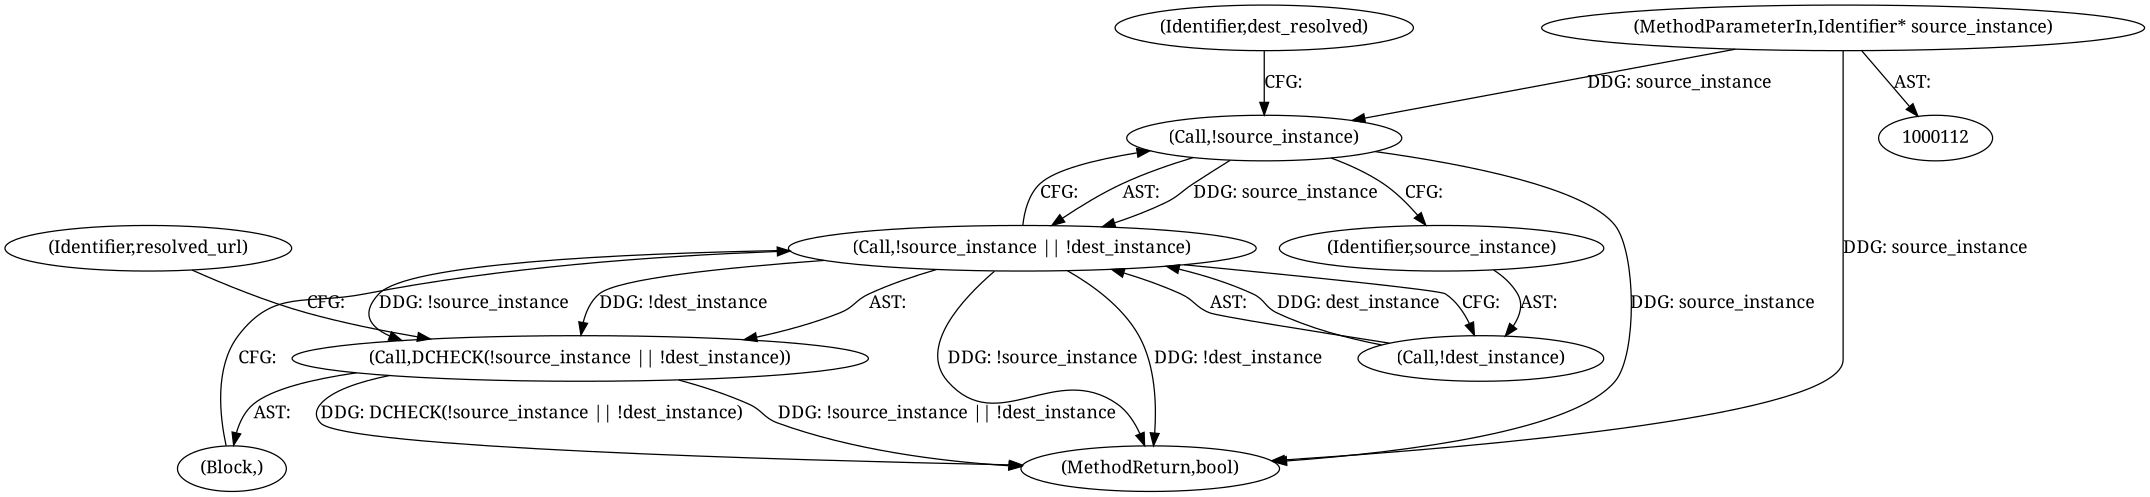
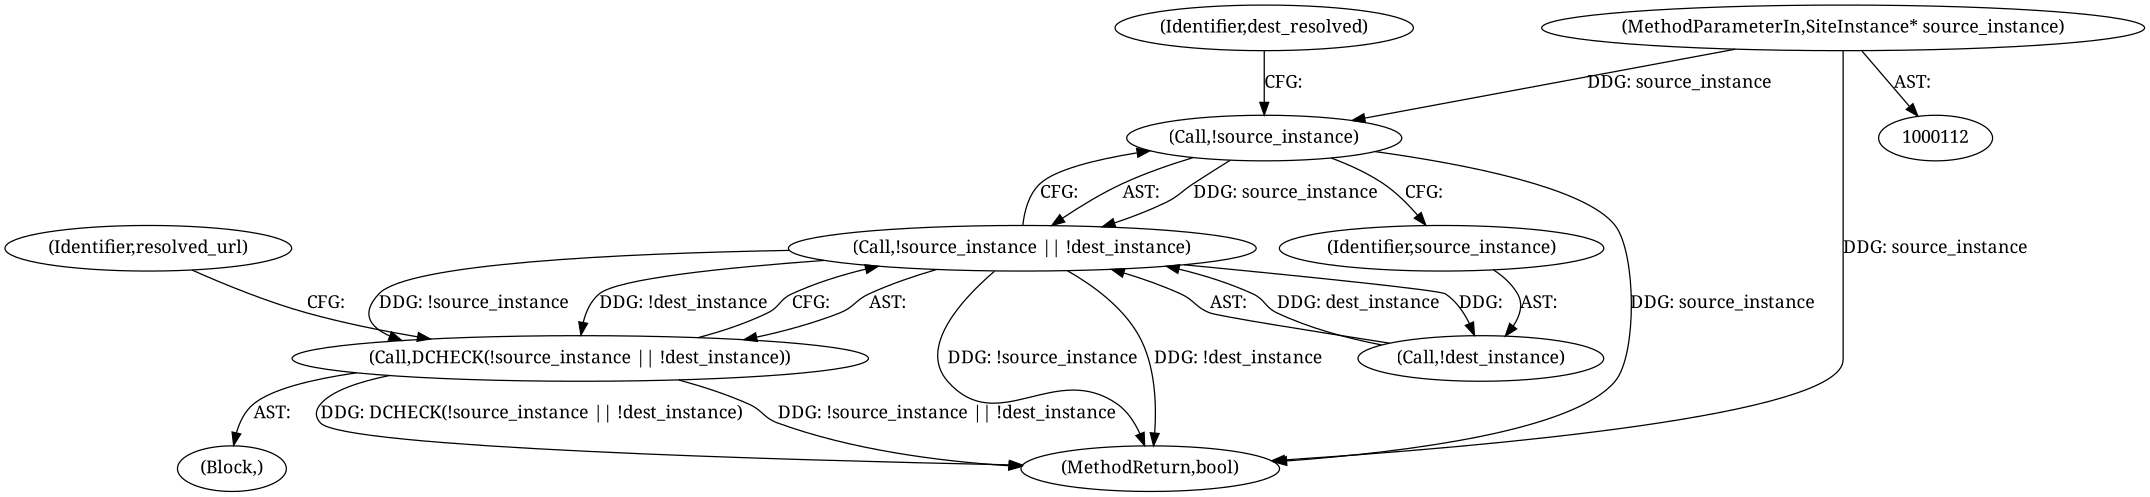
(1843, 28) -> (1843, 28)
(445, 280) -> (781, 302)
(1483, 303) -> (1483, 303)
